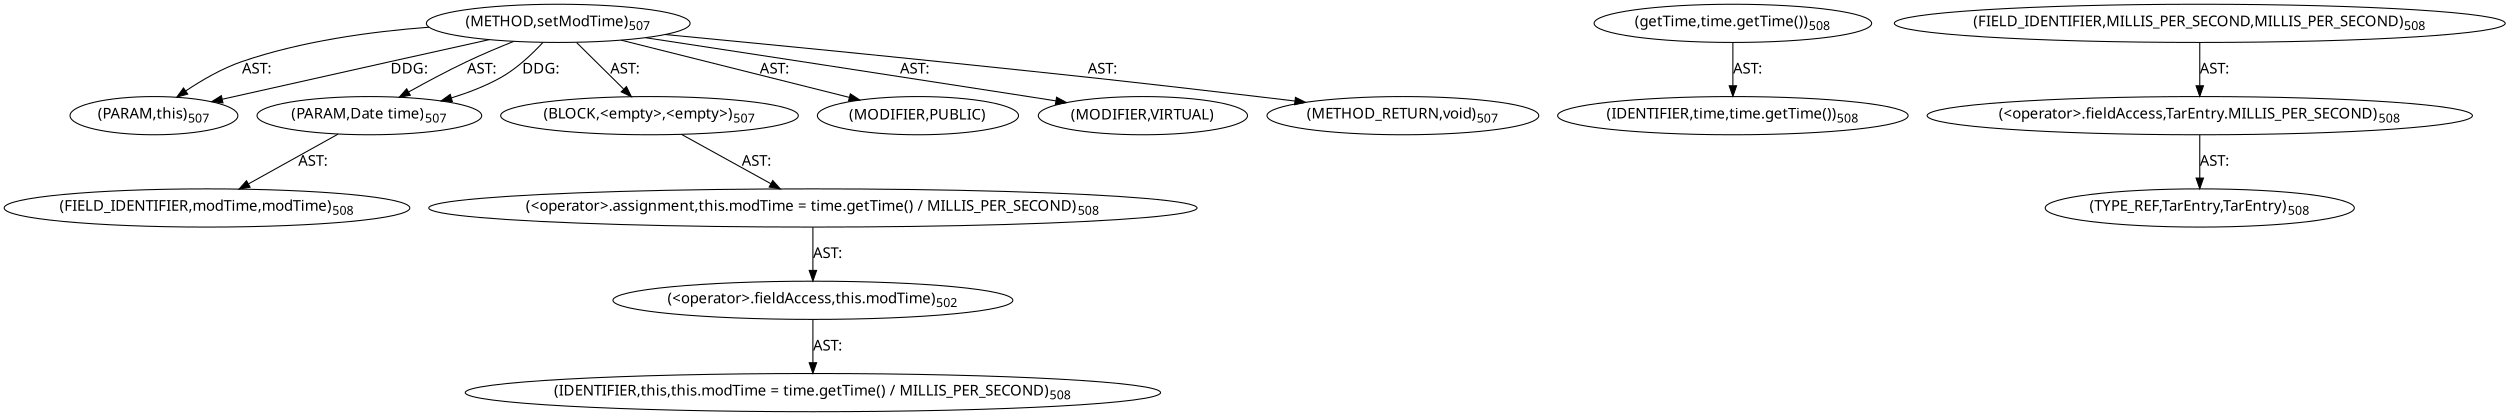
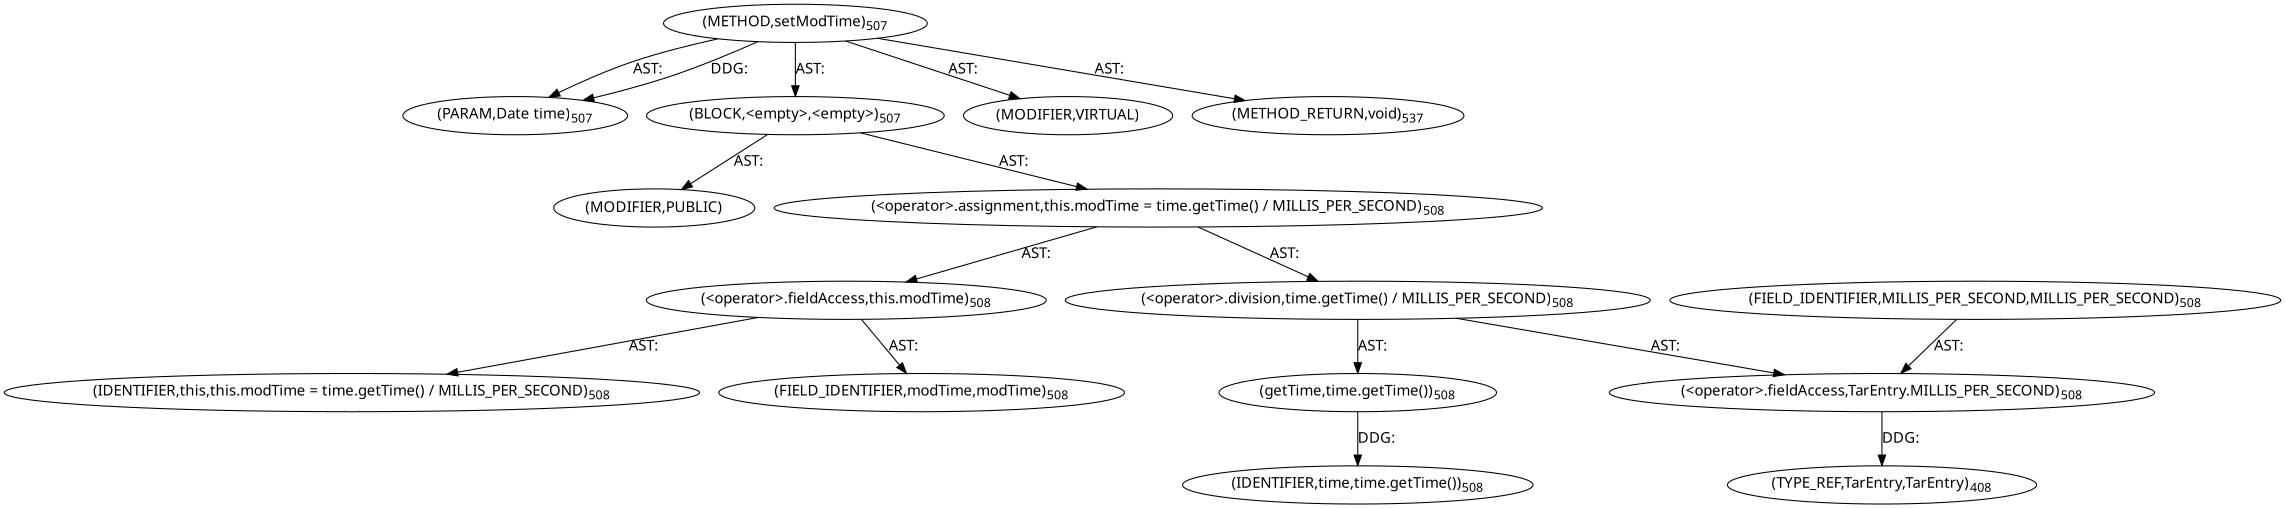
(735, 69) -> (729, 159)
(1750, 70) -> (1379, 439)
(1488, 114) -> (1413, 114)
(154, 116) -> none
(293, 159) -> (881, 342)
(2217, 162) -> (1903, 439)
(2299, 206) -> (1981, 483)
(947, 299) -> (981, 299)
none -> (1358, 300)
